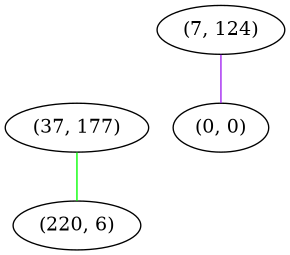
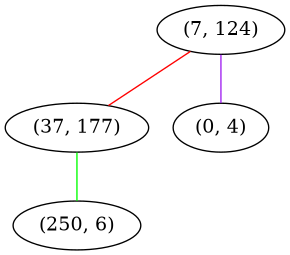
none -> (149, 78)
(221, 128) -> (221, 128)
(77, 225) -> (77, 225)
